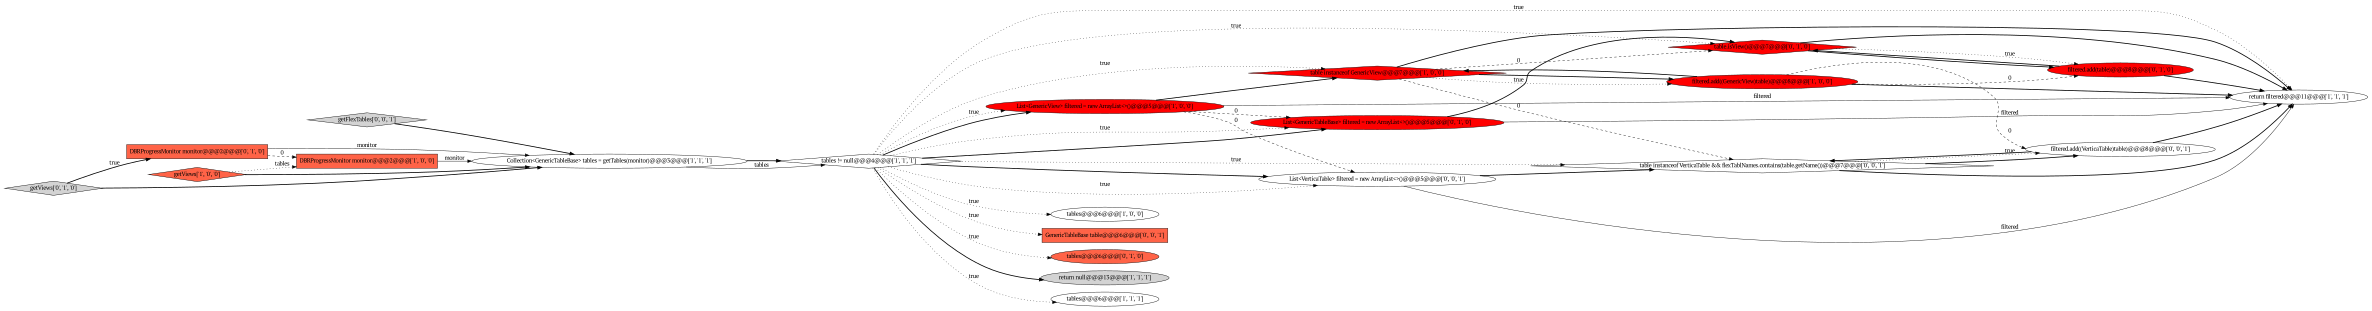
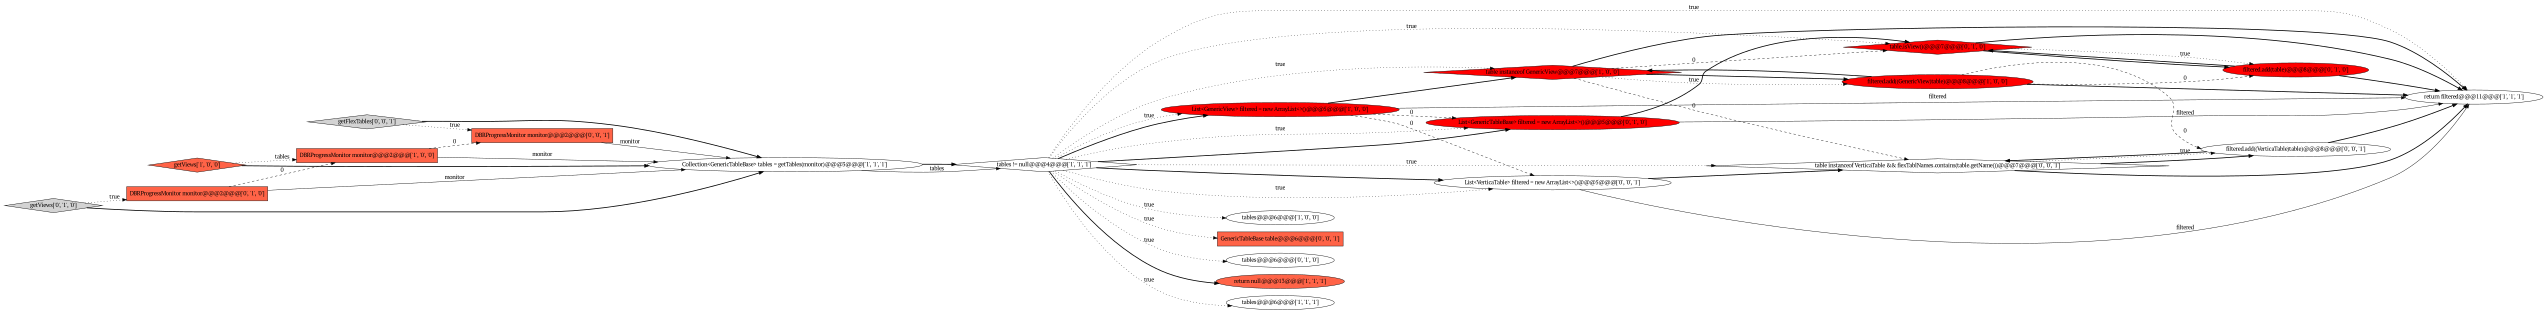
none -> (542, 136)
(106, 170) -> (104, 201)
(1105, 257) -> (1280, 260)
(1105, 278) -> (1280, 281)
